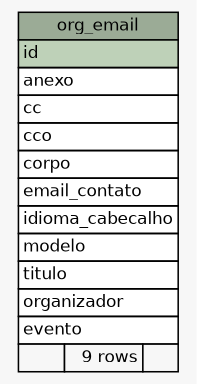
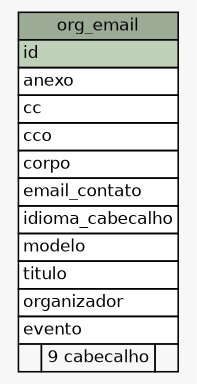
(110, 357) -> (99, 357)
